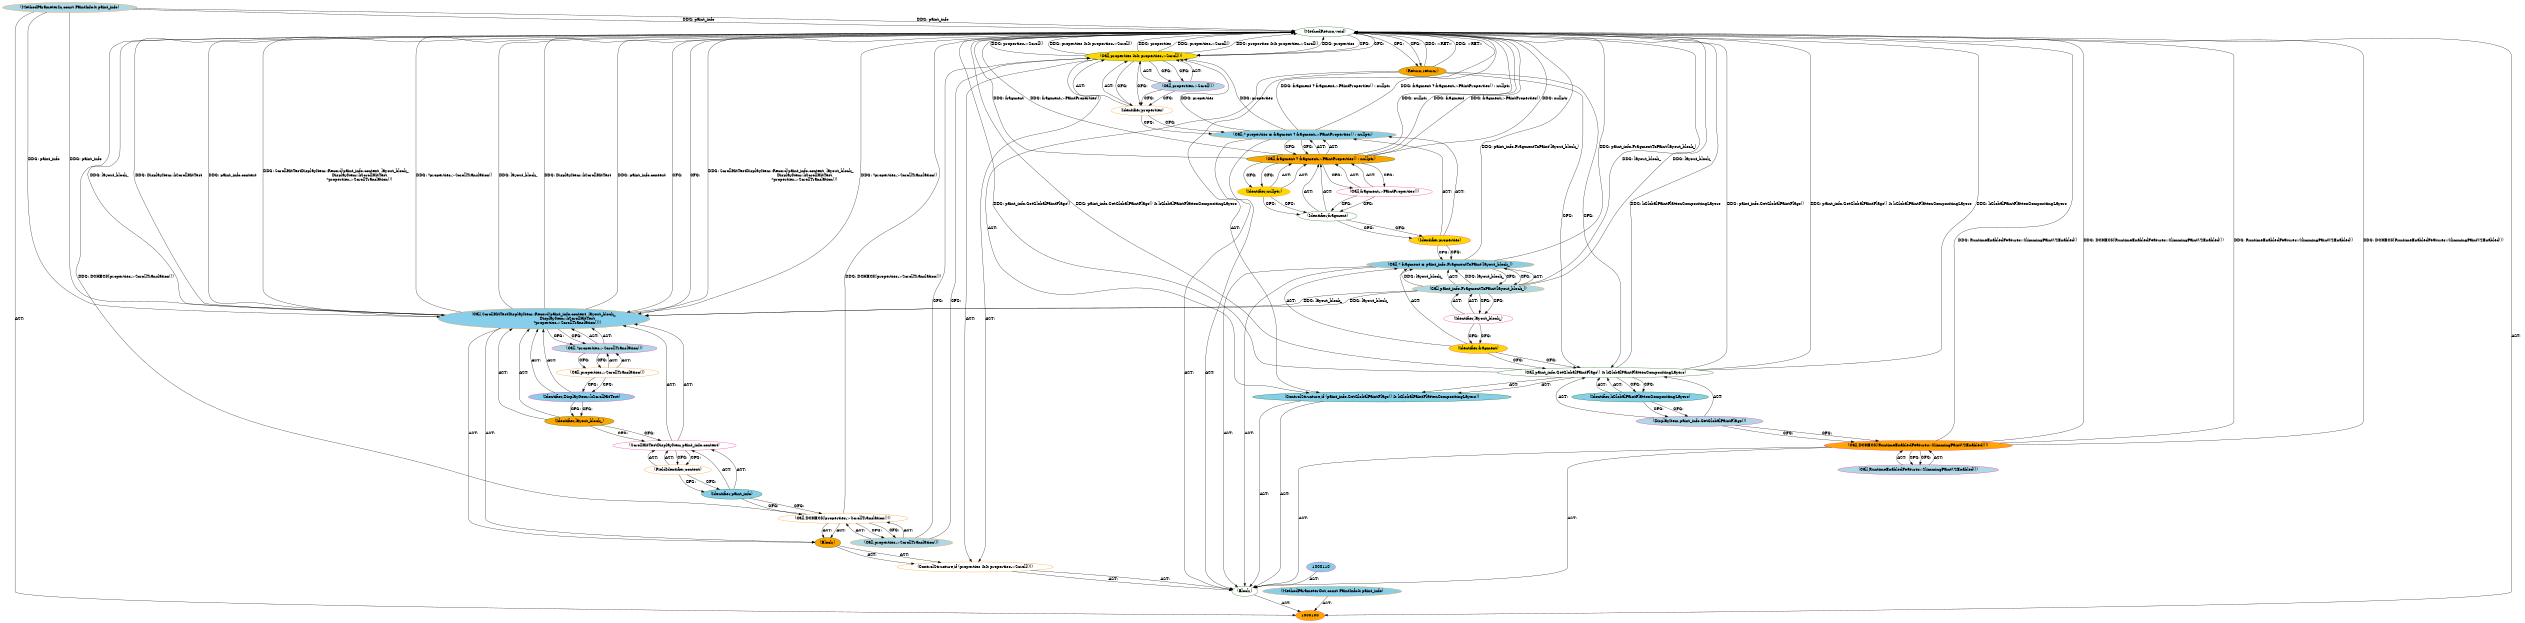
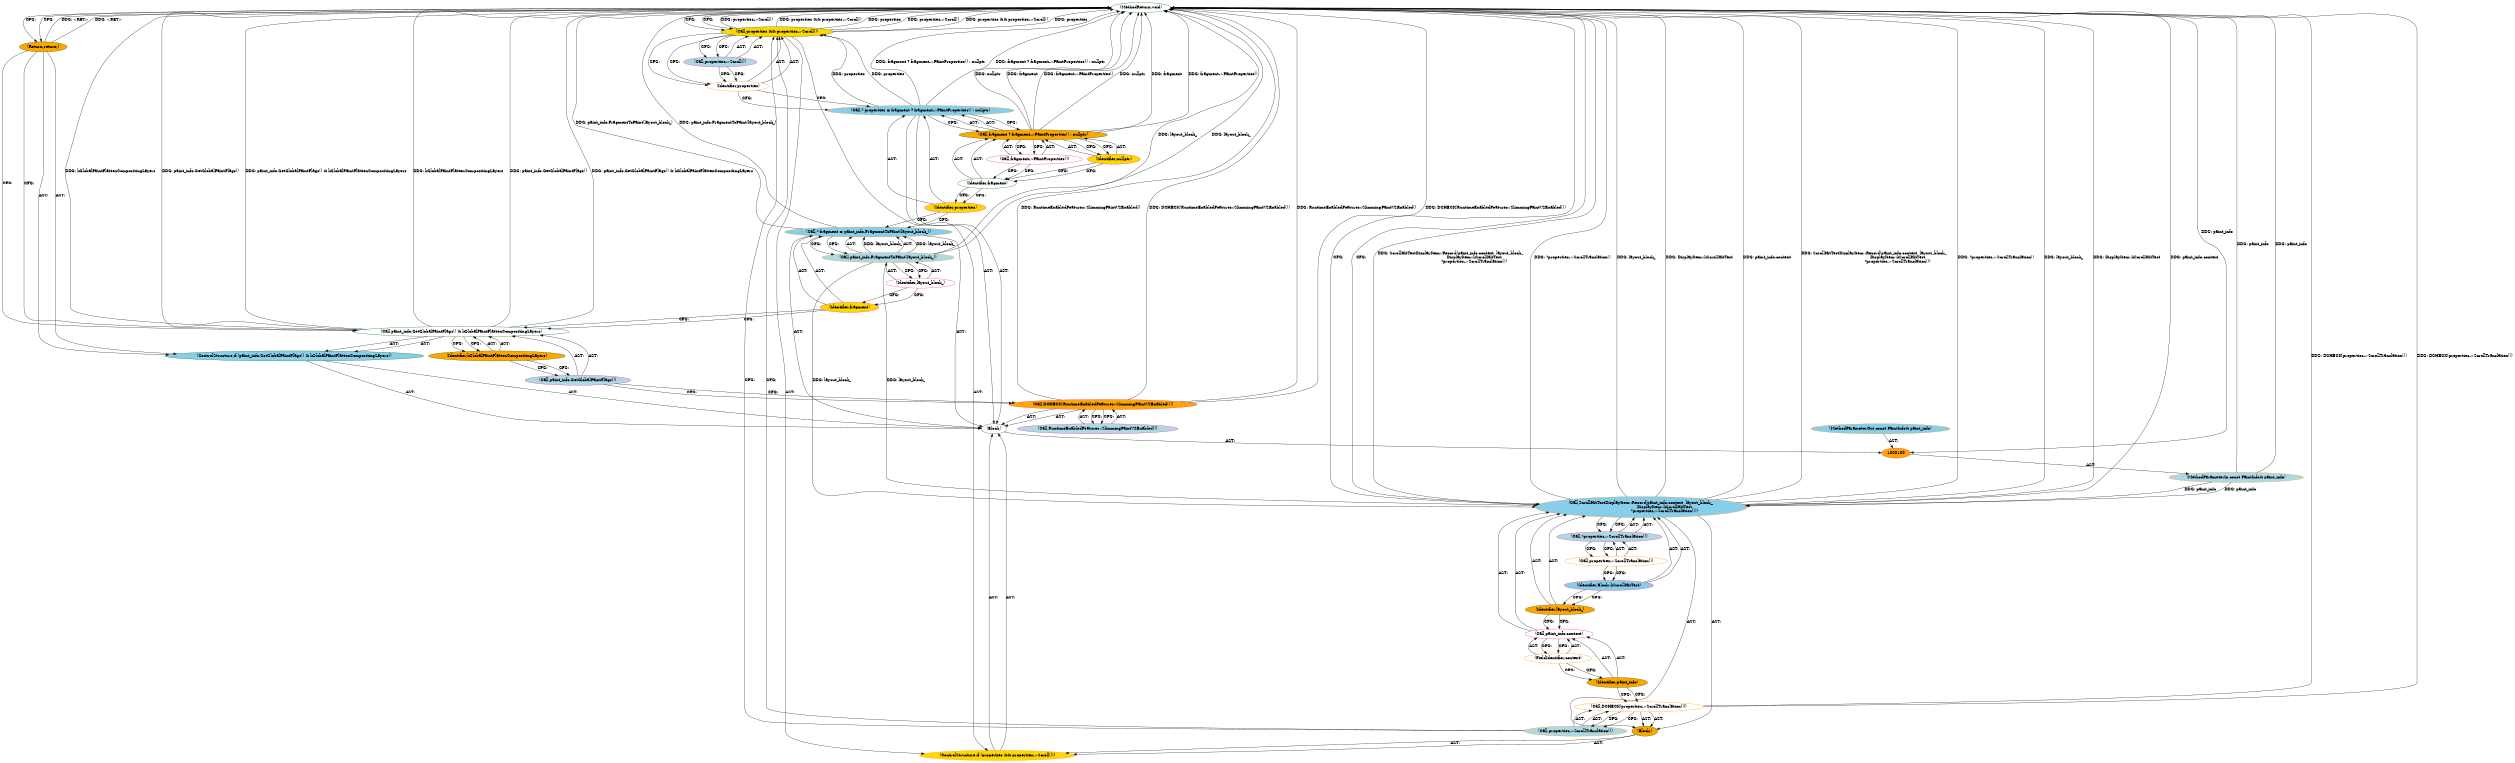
(1264, 192) -> (1114, 159)
(2517, 336) -> (2217, 232)
(582, 397) -> (1609, 585)
(1640, 397) -> (497, 356)
(1700, 421) -> (578, 380)
(674, 446) -> (1559, 634)
(732, 494) -> (1617, 683)
(975, 567) -> (997, 755)
(1321, 567) -> none
(359, 606) -> (2048, 464)
